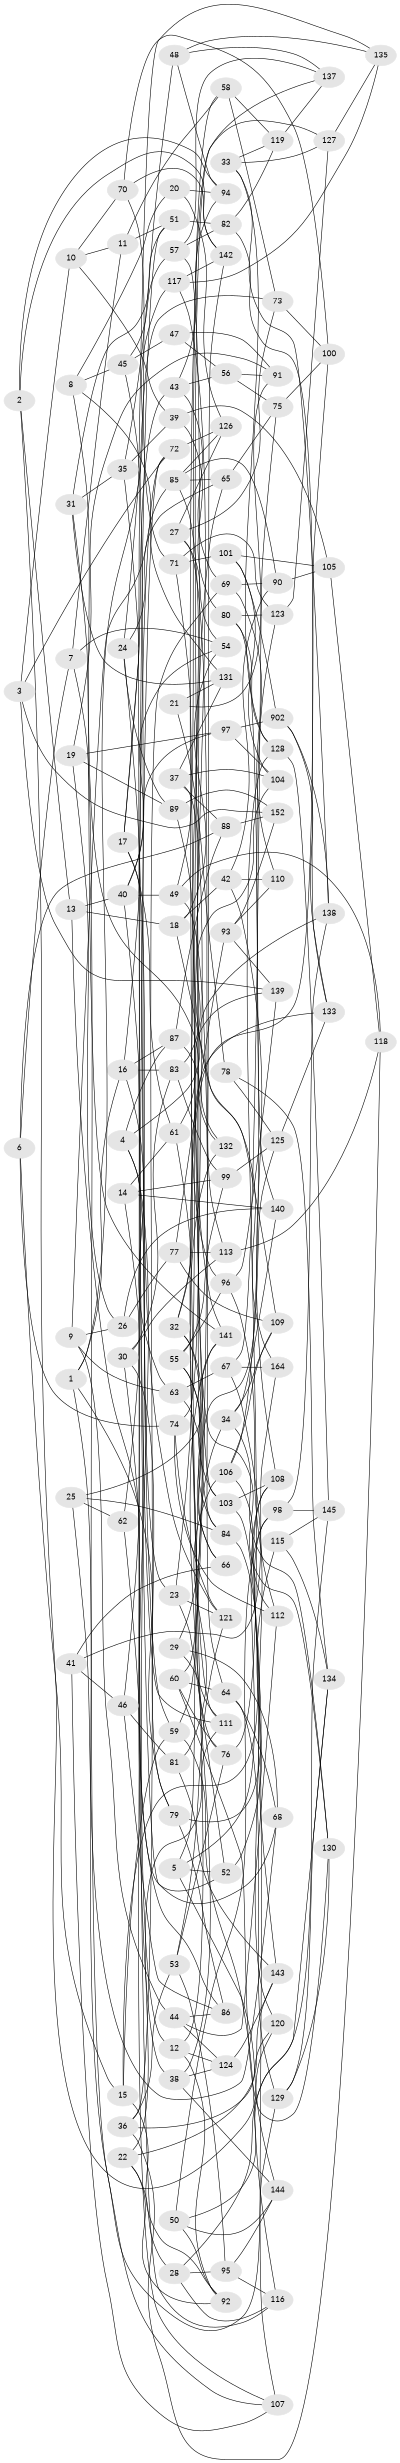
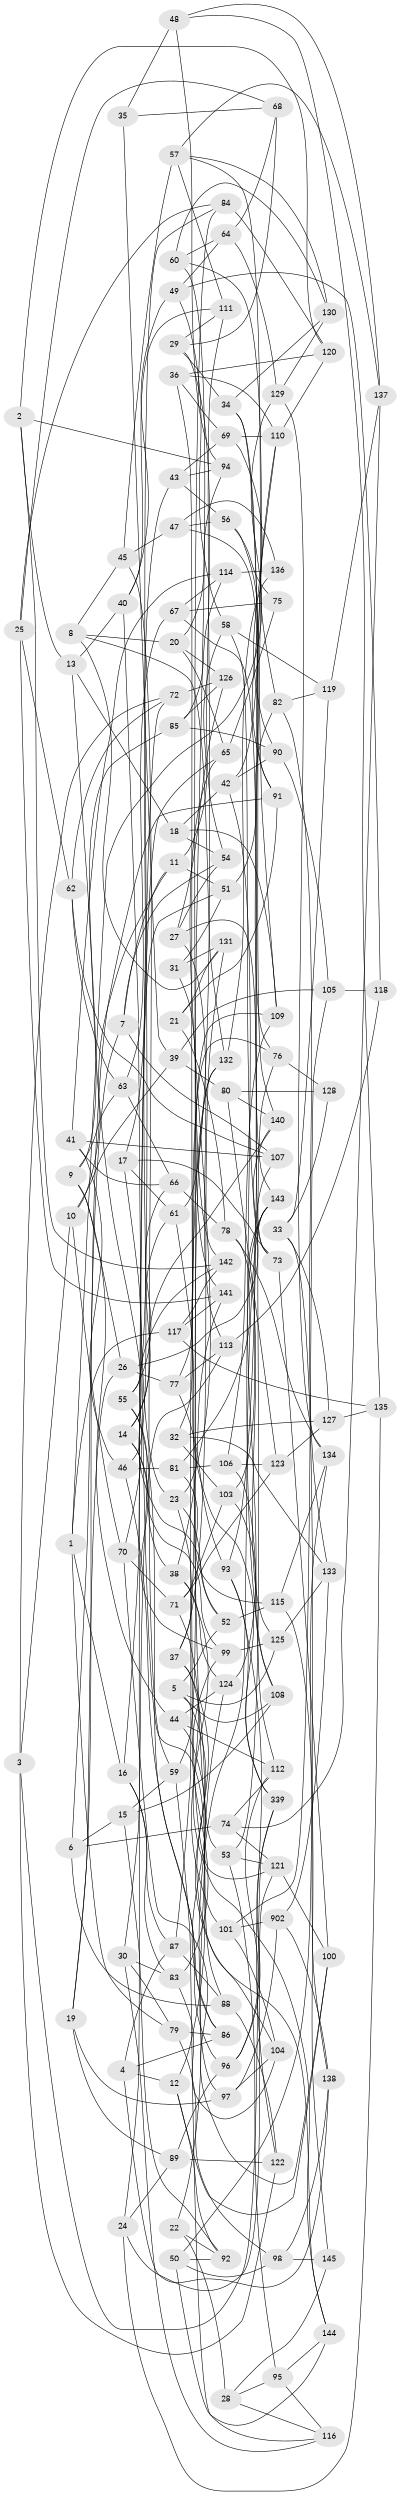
(303, 381) -> (303, 1912)
none -> (303, 395)
(200, 480) -> (206, 696)
(103, 483) -> none
none -> (278, 571)
(152, 702) -> (209, 599)
(278, 813) -> (278, 2163)
(278, 992) -> (278, 1801)
(316, 1128) -> none
none -> (200, 1207)
(141, 1234) -> (85, 1001)
(278, 1367) -> (226, 573)
none -> (208, 1582)
(159, 1854) -> (200, 232)
(347, 1967) -> (239, 389)
